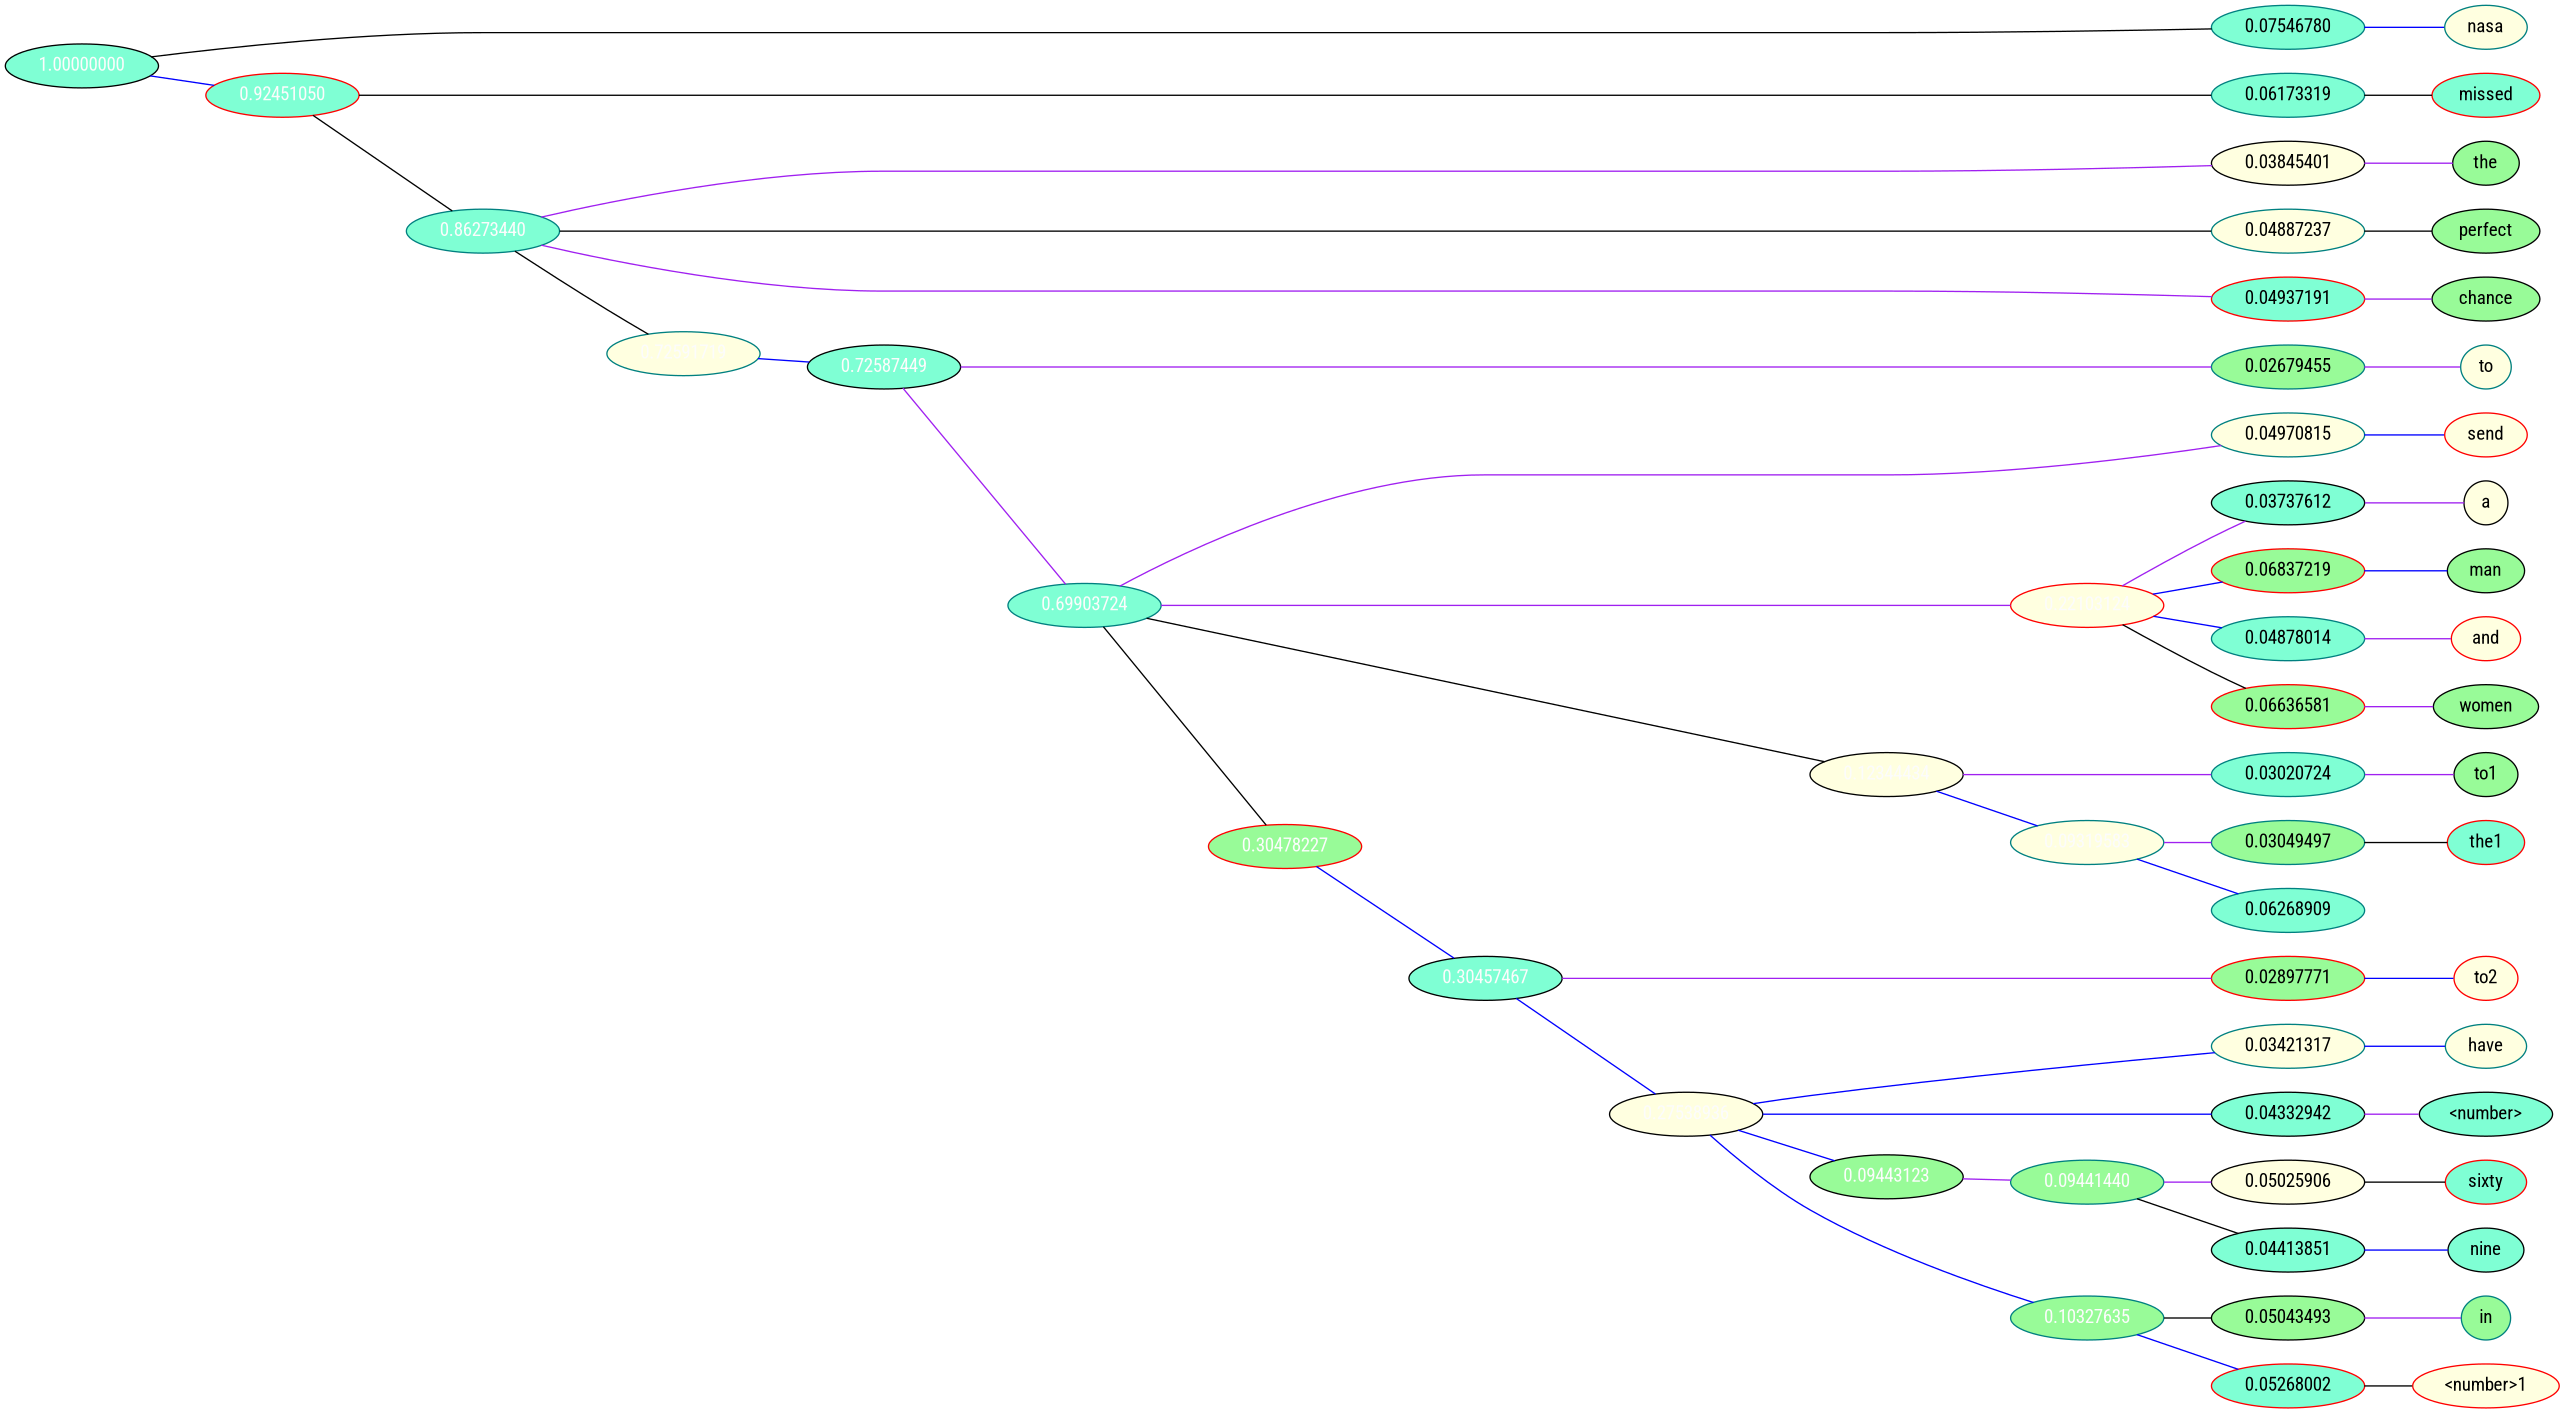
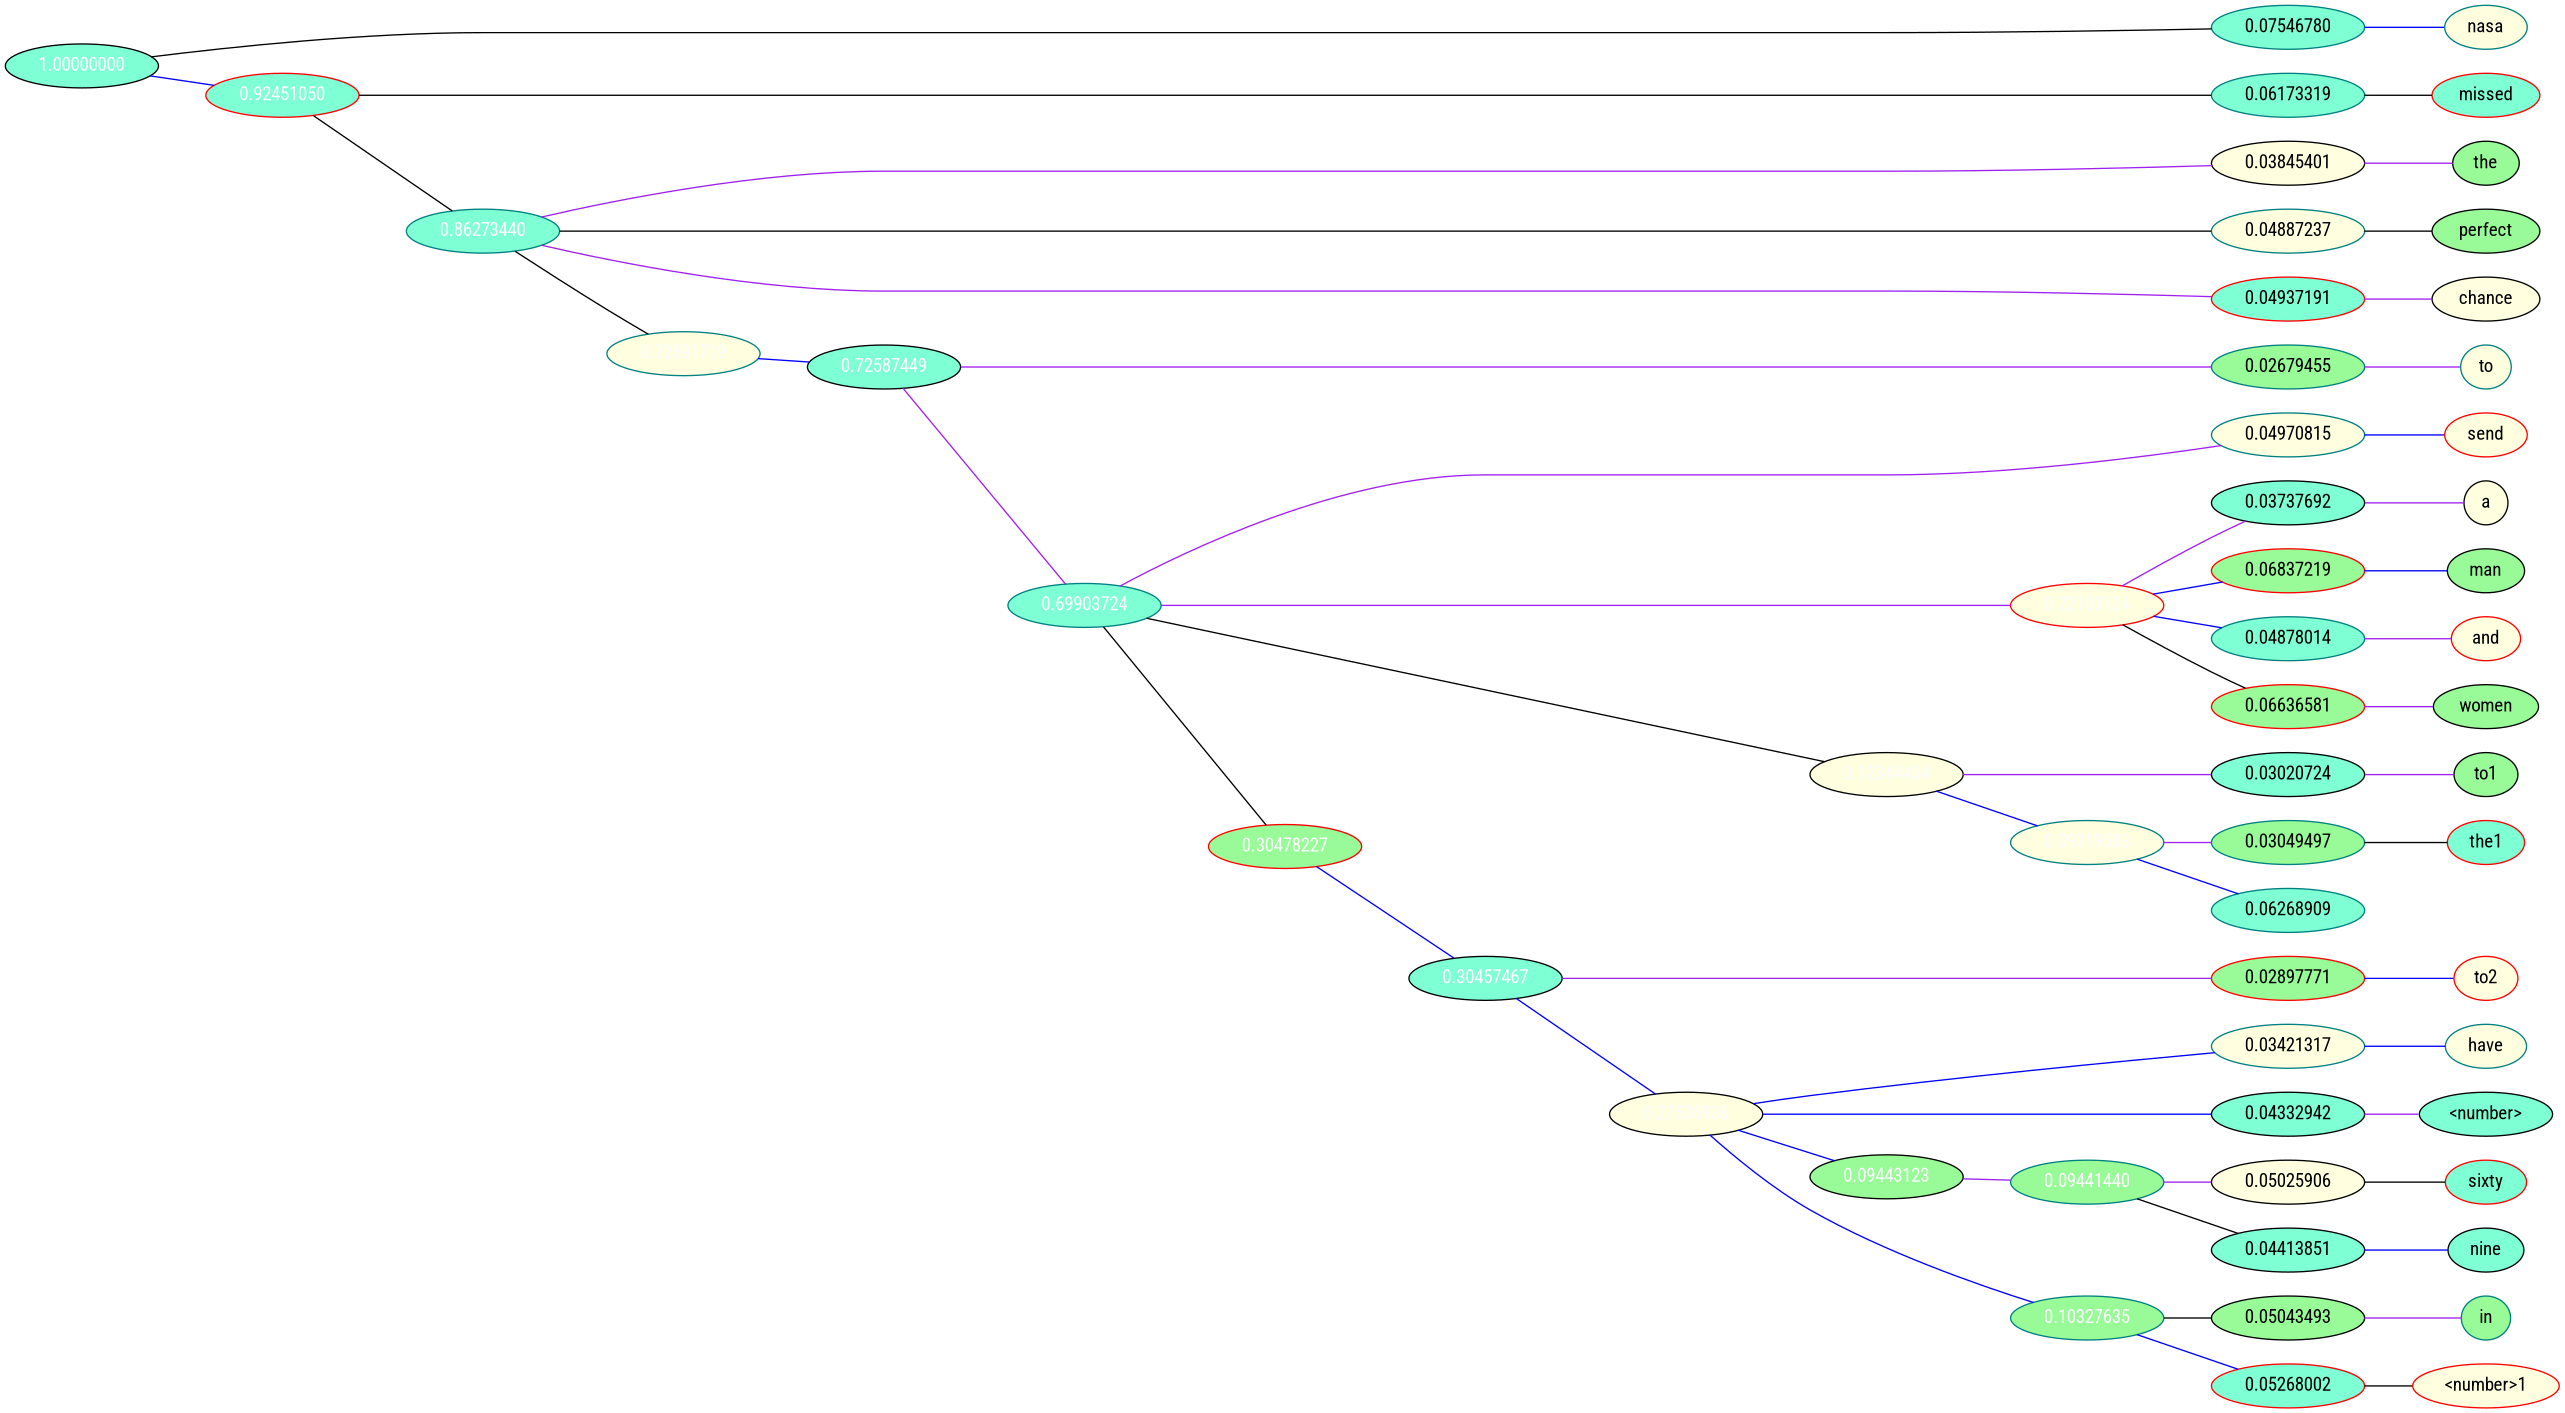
(2486, 299) -> (2486, 299)
(2288, 503) -> (2288, 503)
(2288, 775) -> (2288, 775)
